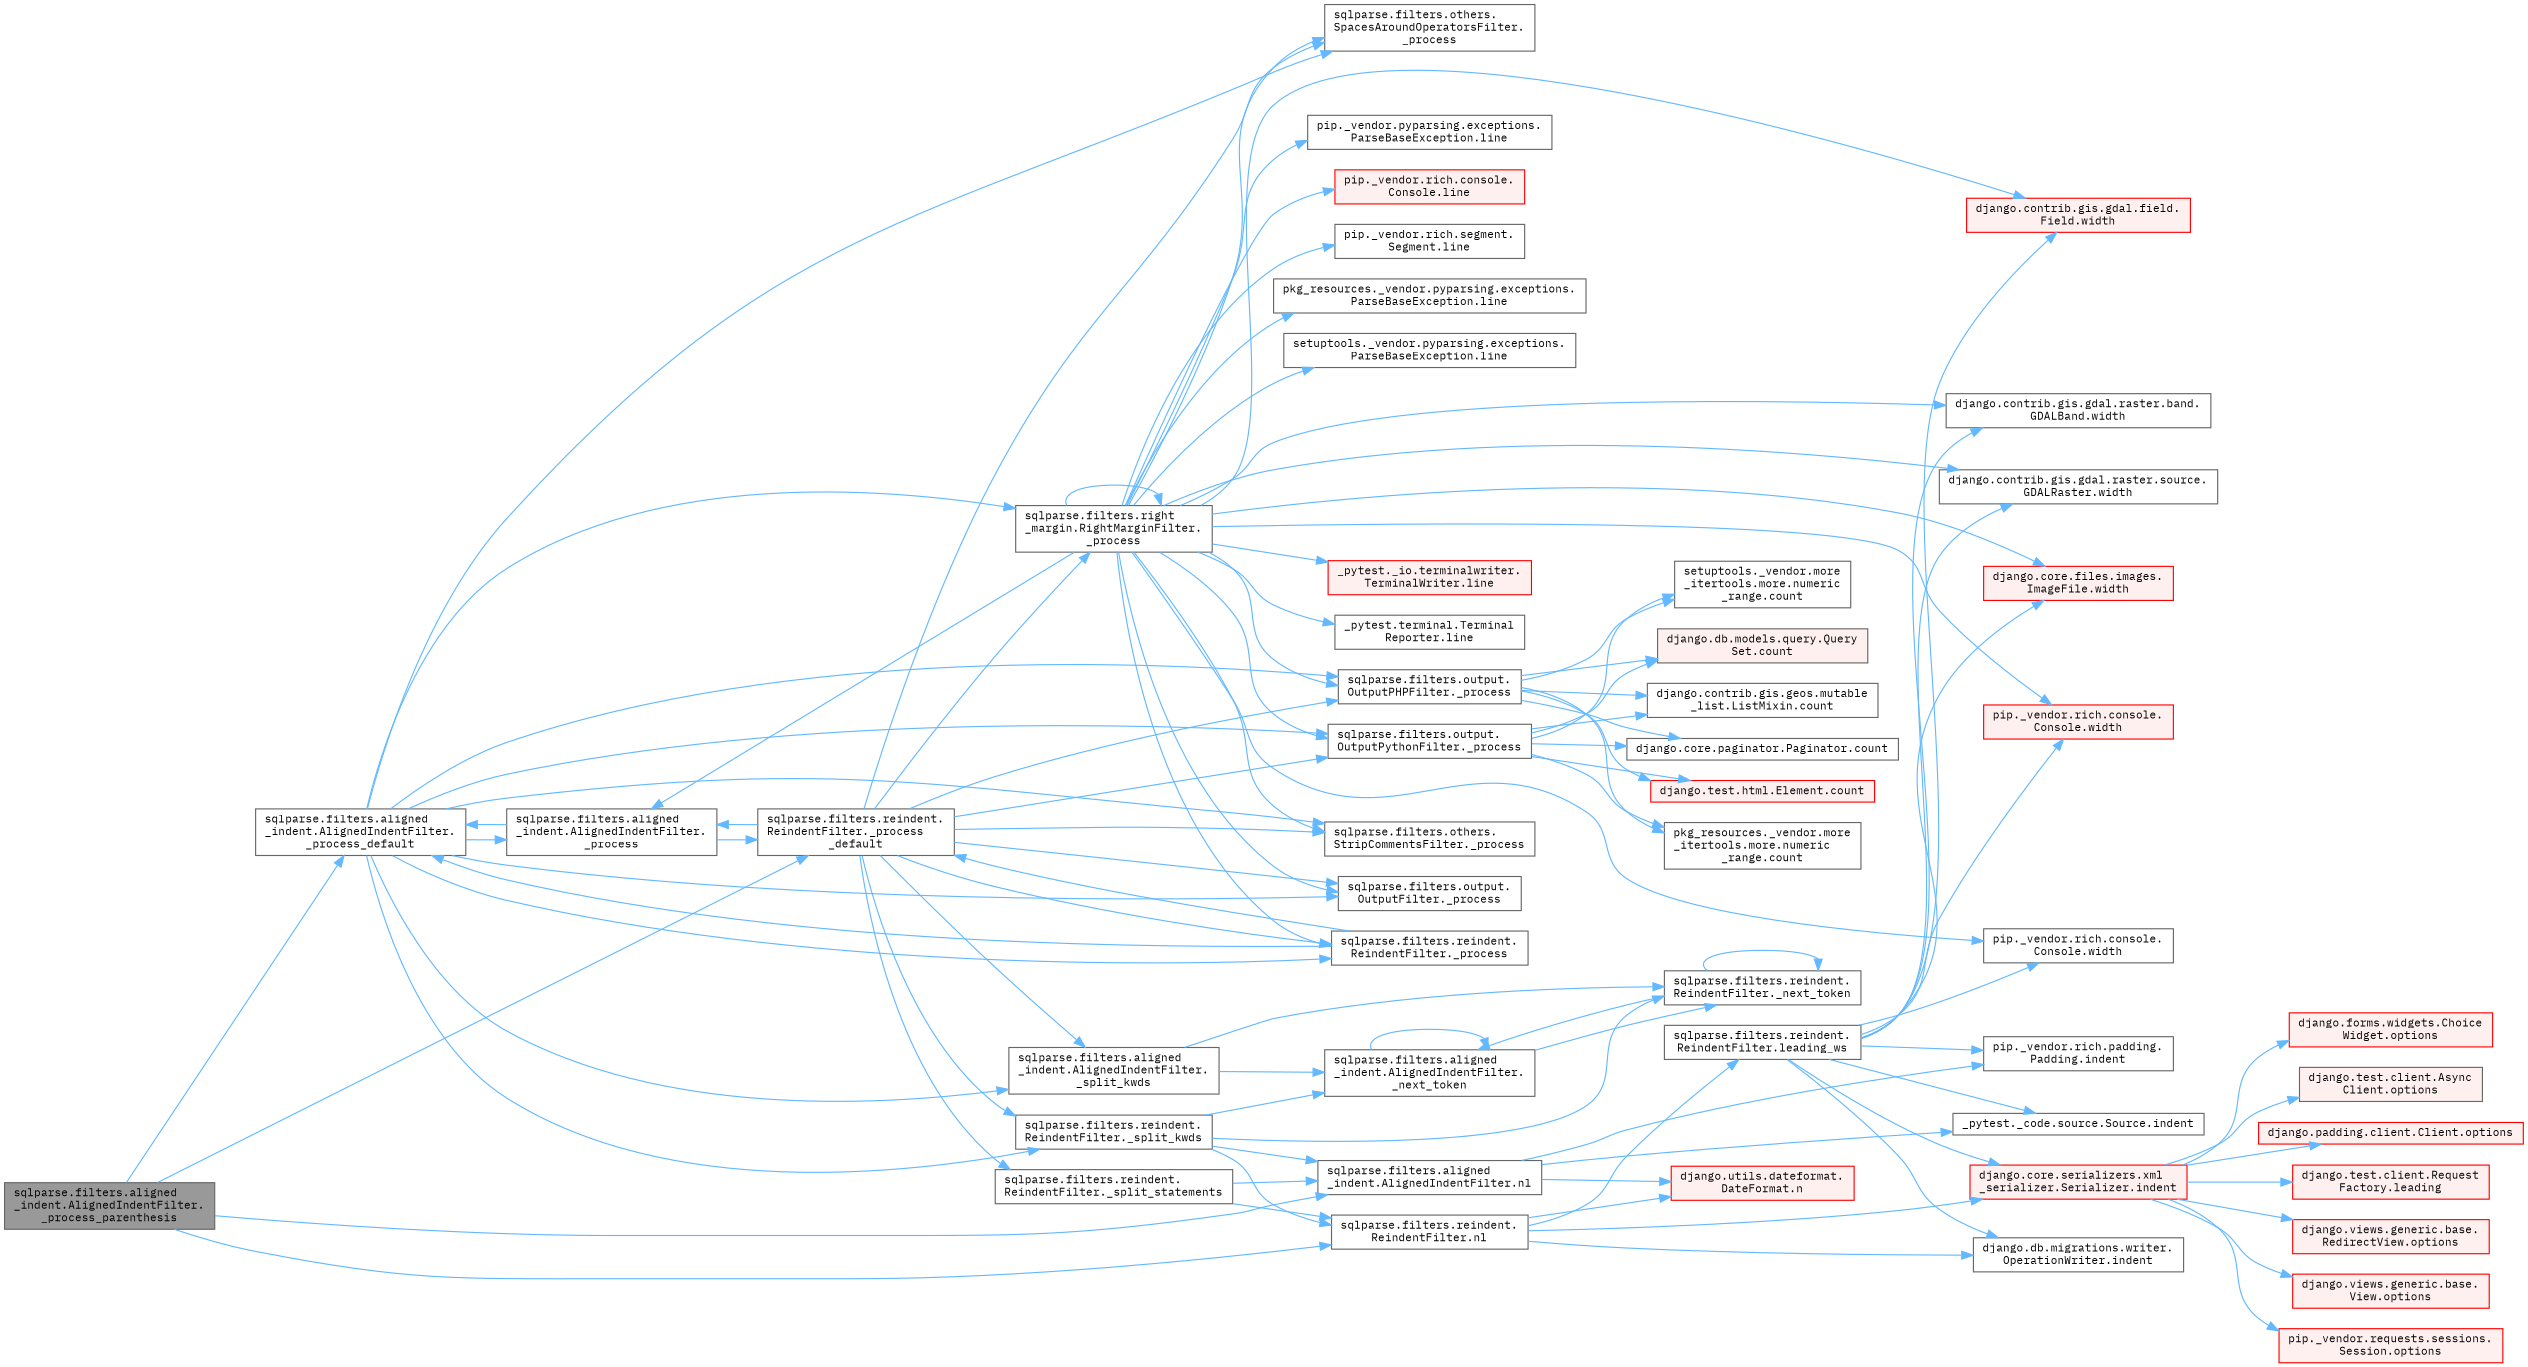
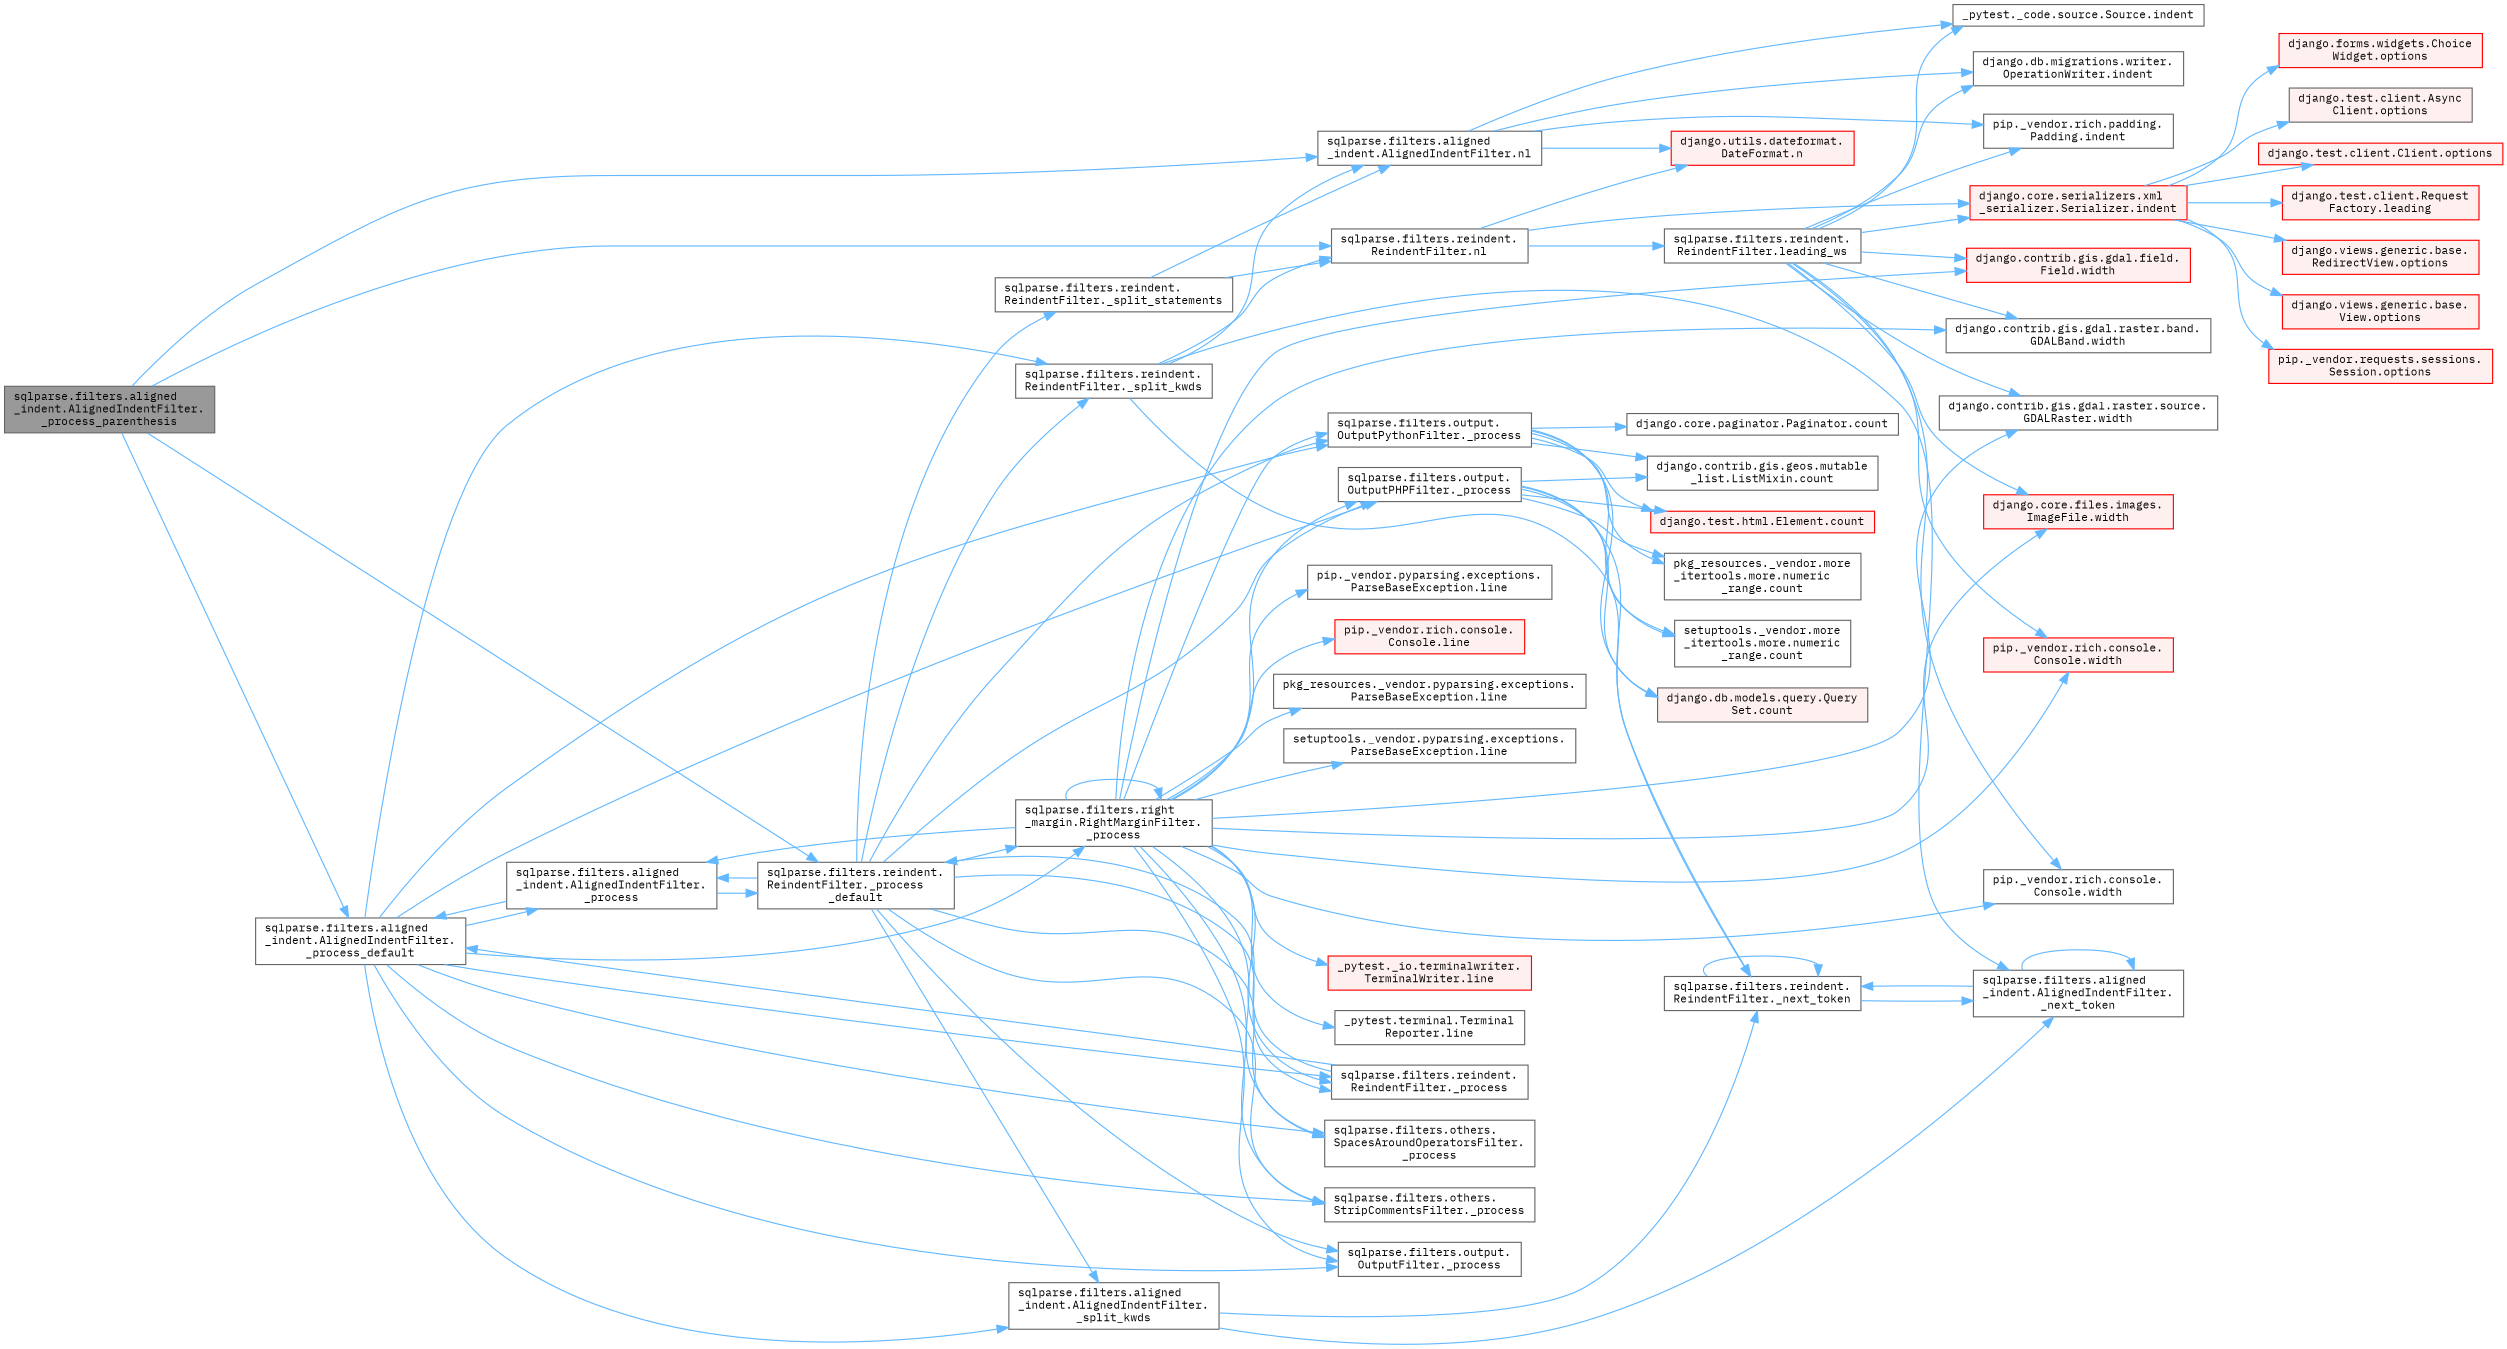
(1430, 241) -> none
(1621, 726) -> (1620, 589)
(2391, 1133) -> (2381, 154)
(1745, 1252) -> (1726, 90)
